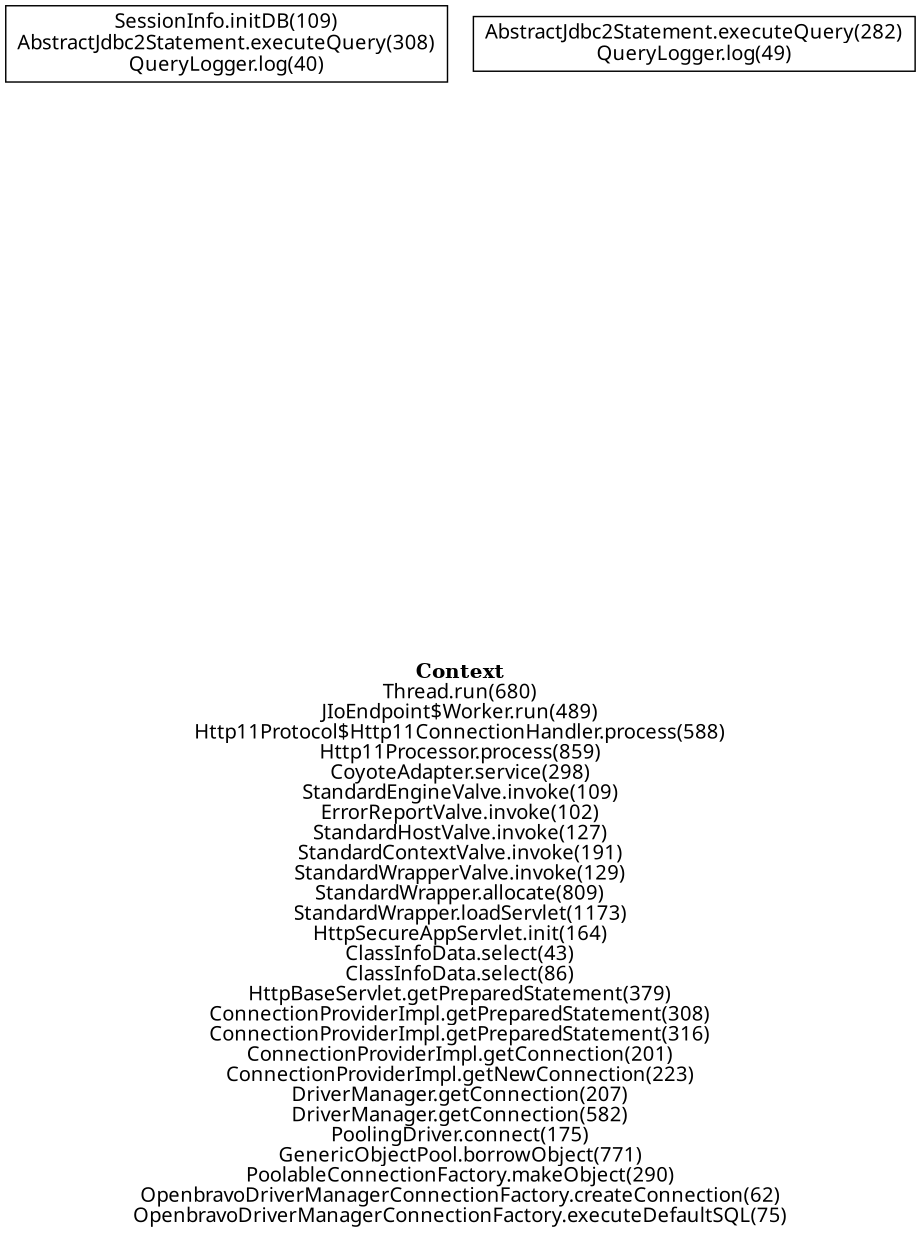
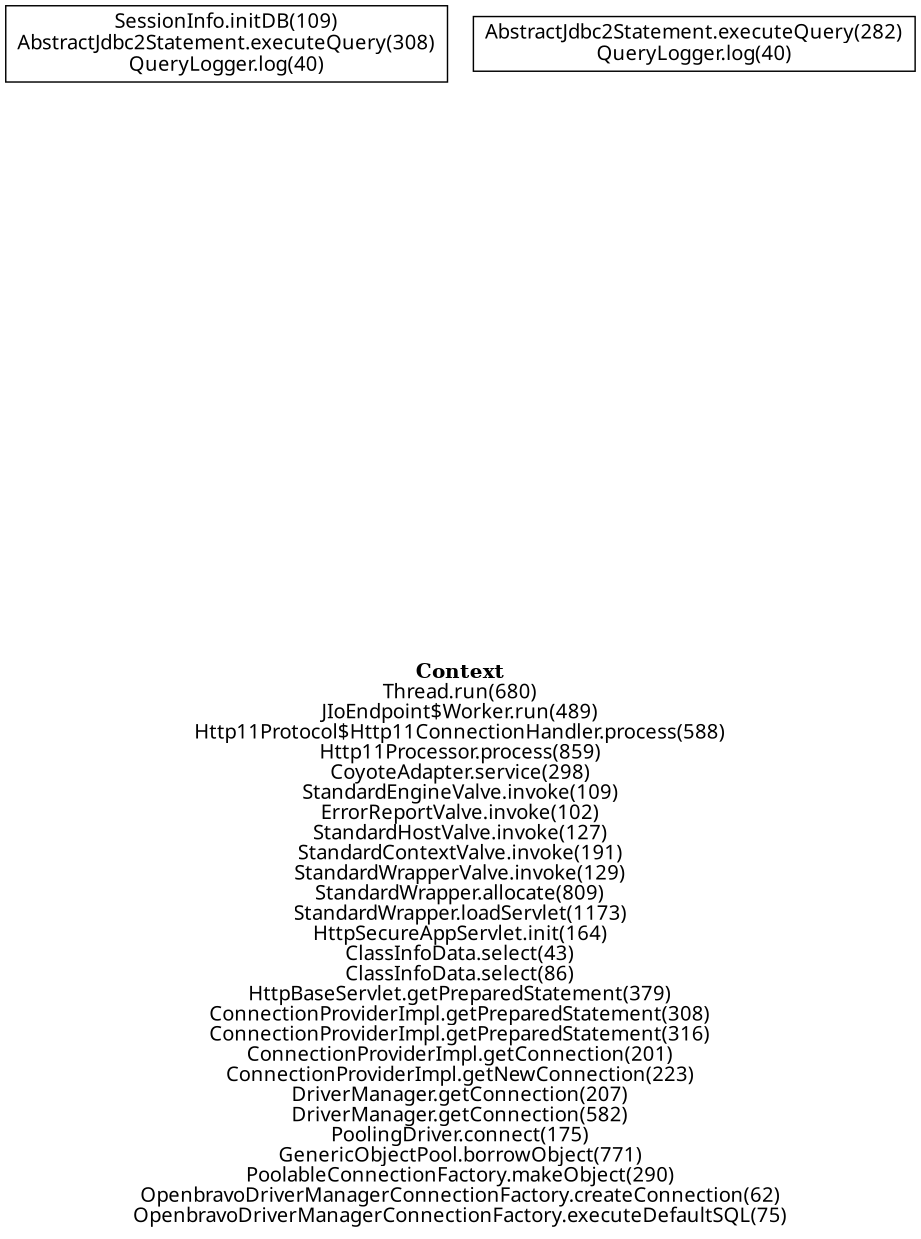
(694, 44) -> (694, 44)
